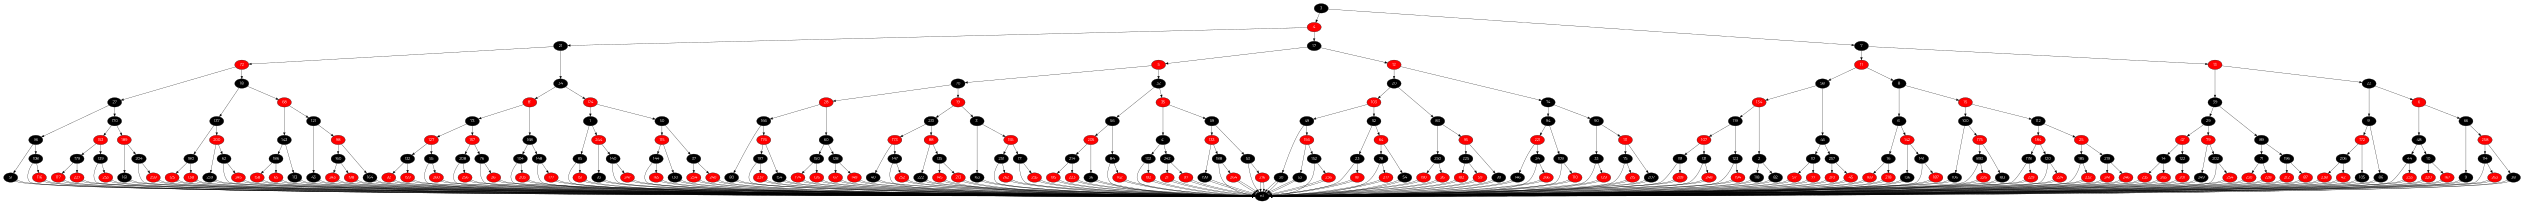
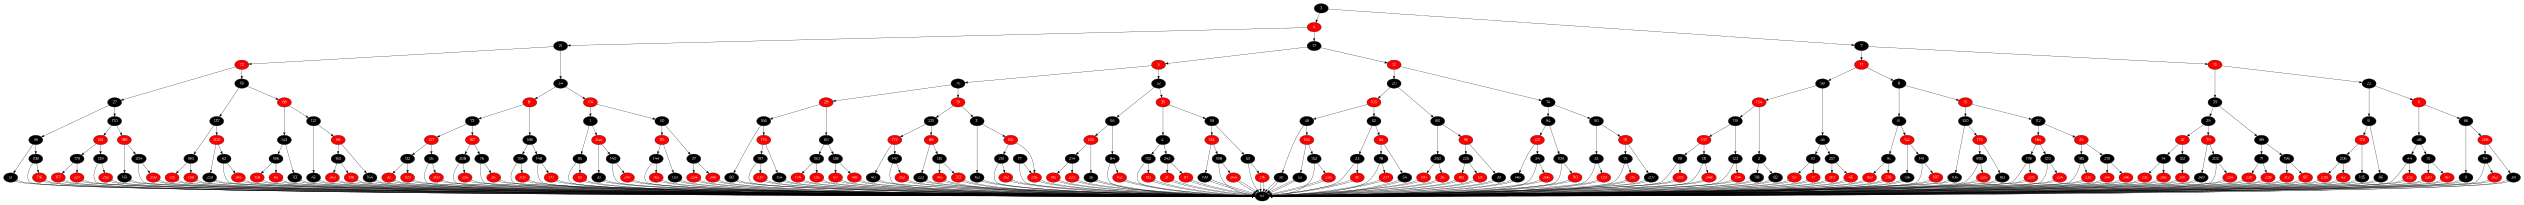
(1015, 148) -> (1029, 154)
